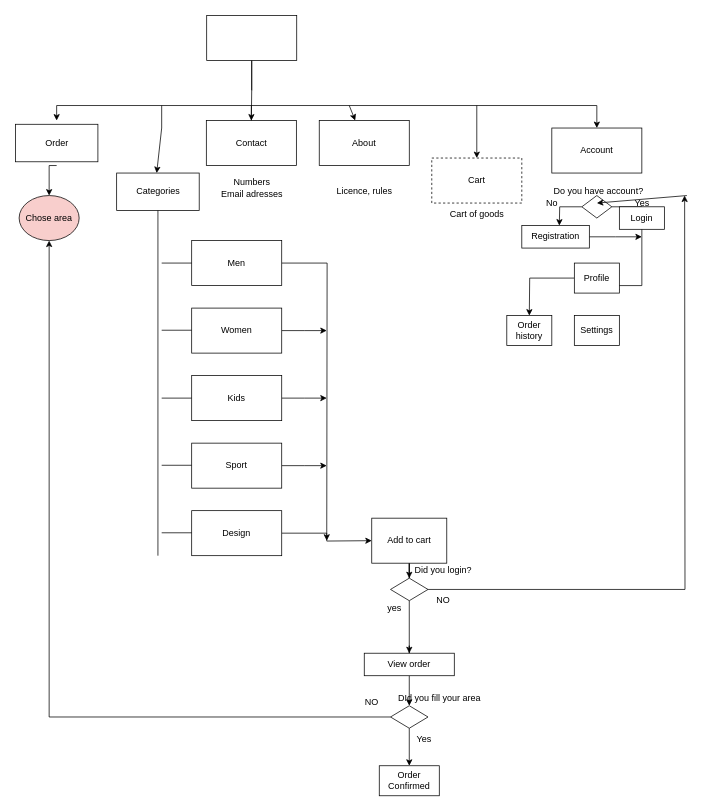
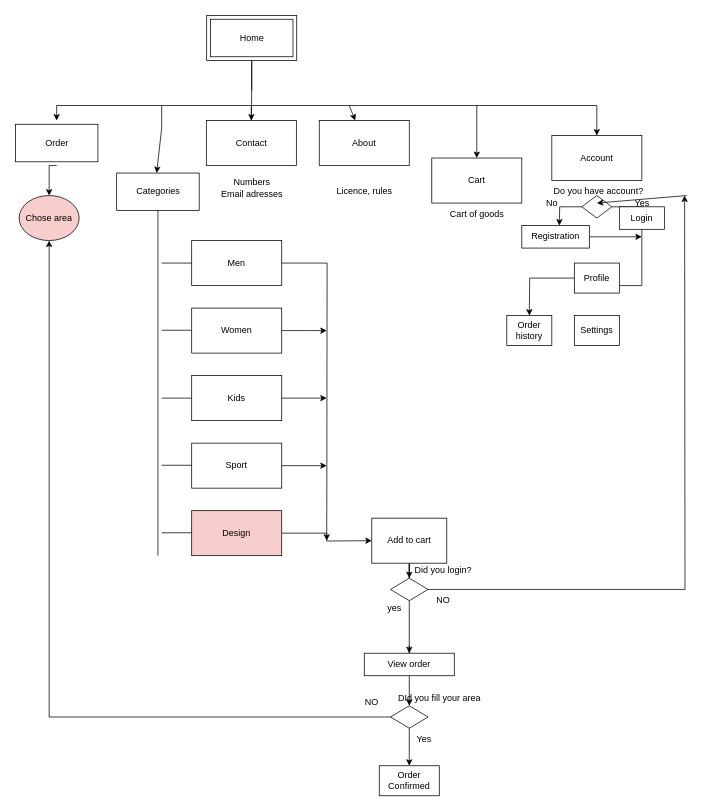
none -> (252, 38)
(597, 150) -> (597, 158)
(477, 180) -> (477, 180)
(237, 533) -> (237, 533)
